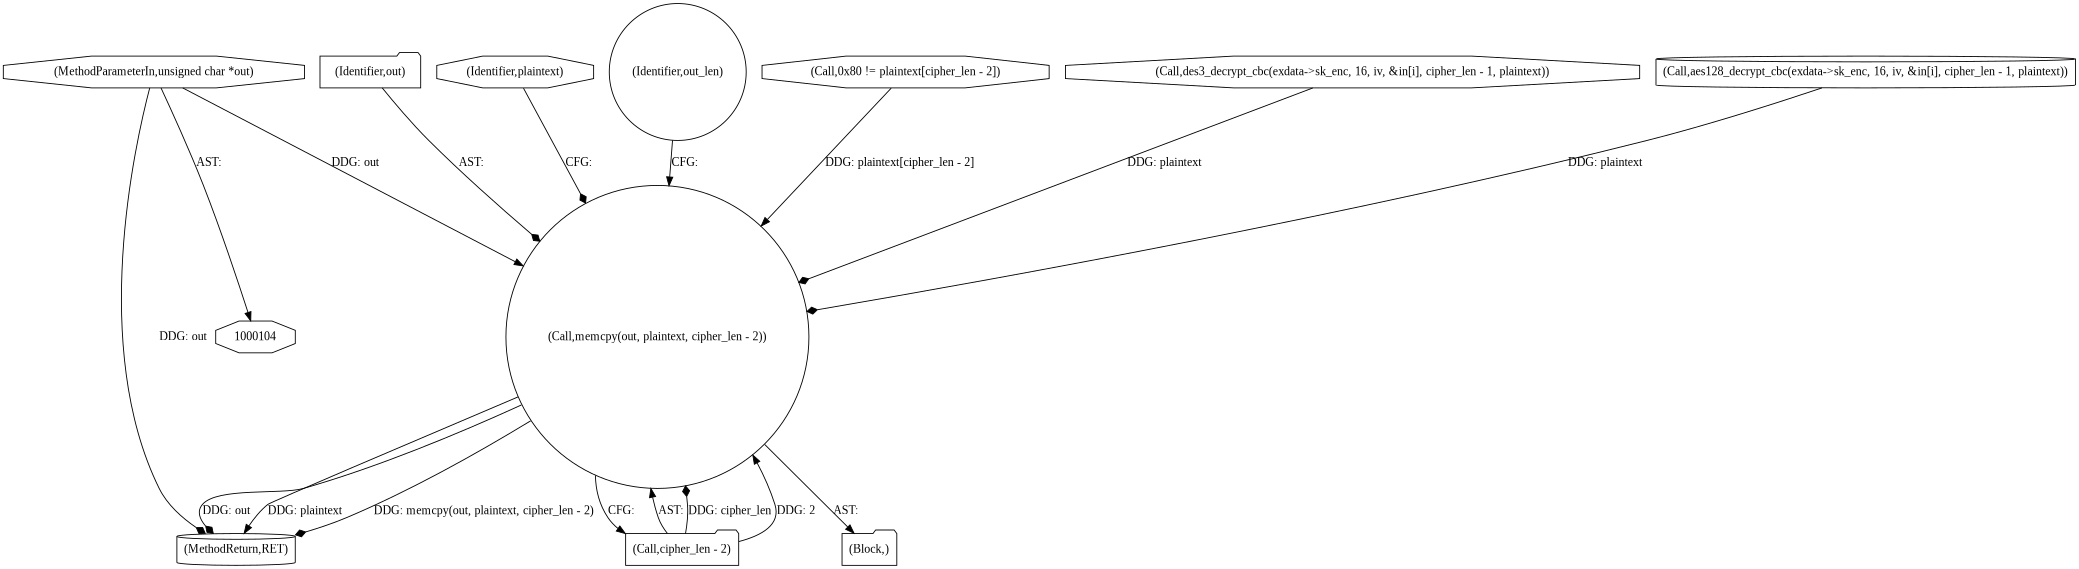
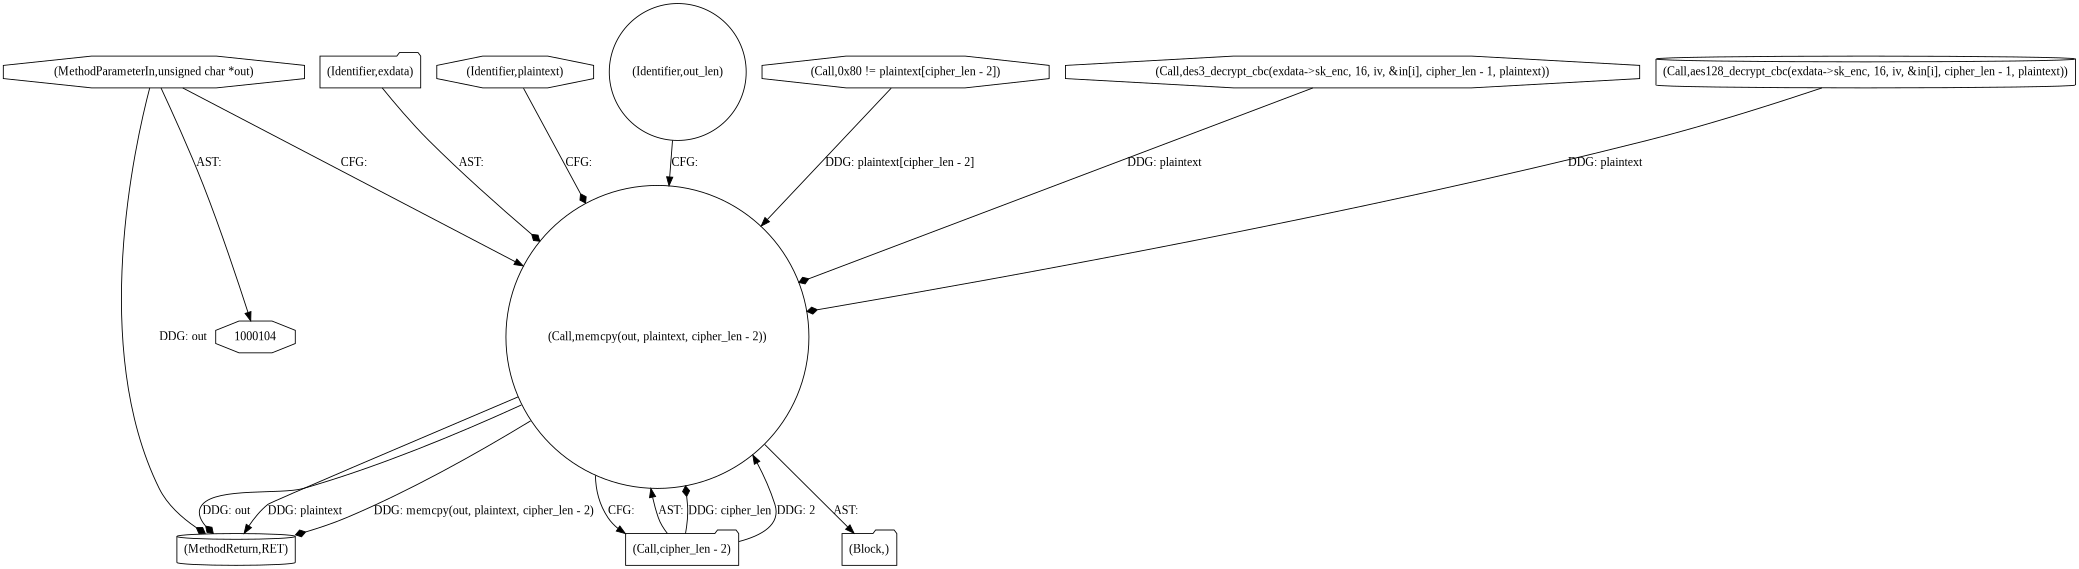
(370, 72) -> (370, 72)
(356, 163) -> (356, 163)
